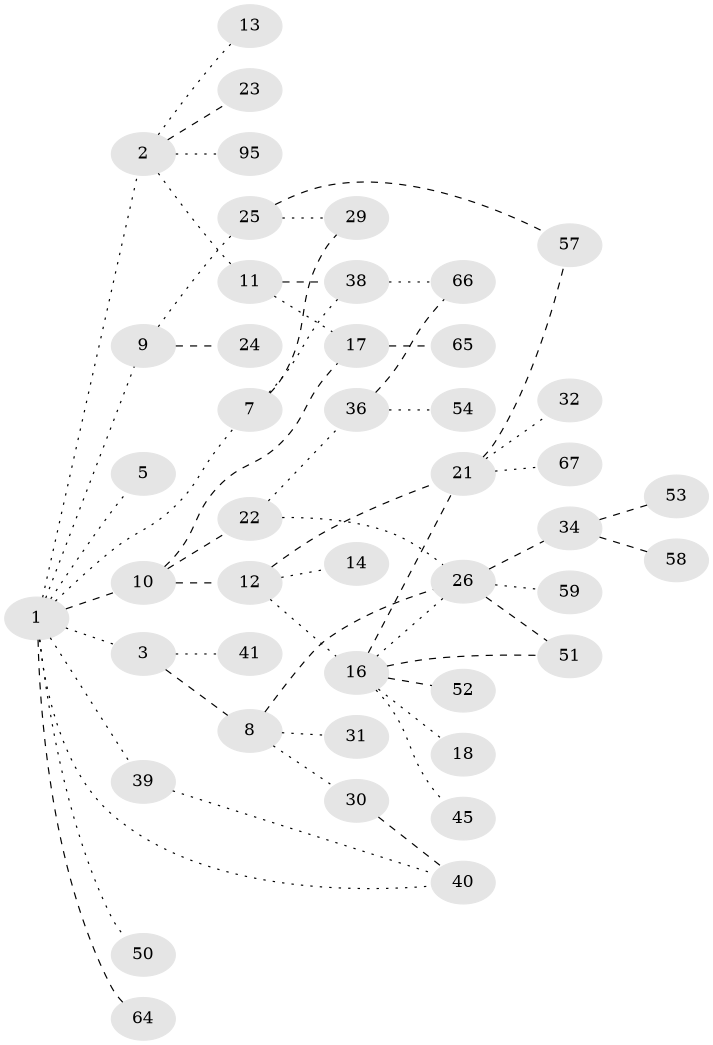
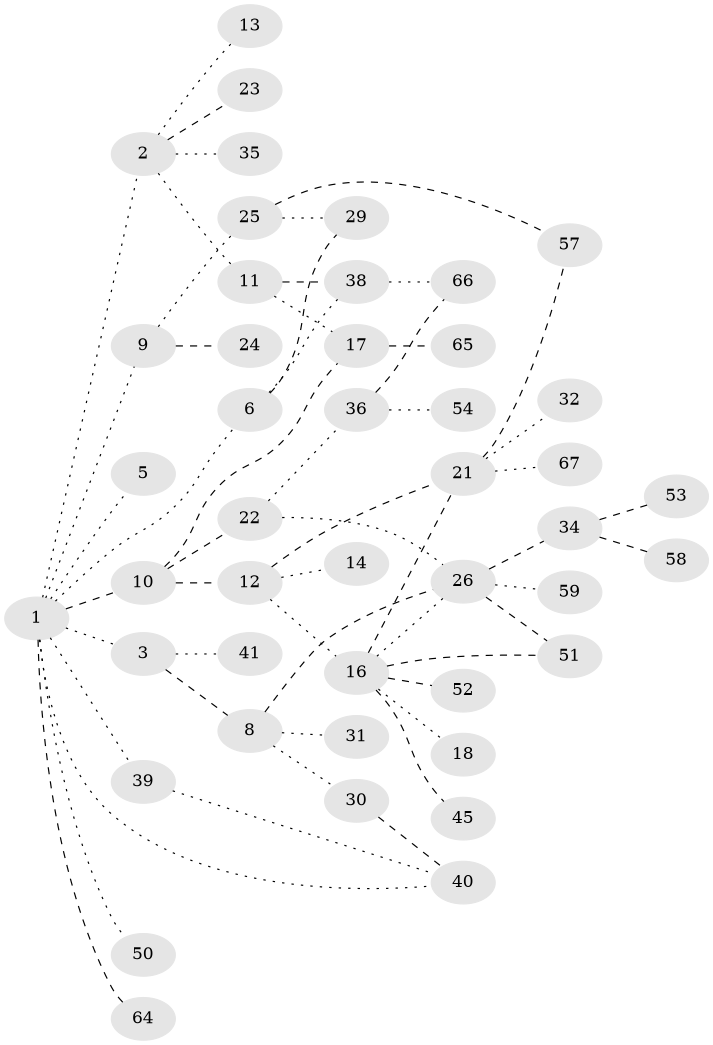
(250, 154) -> (250, 154)
(250, 410) -> (250, 410)
(410, 746) -> (410, 746)
